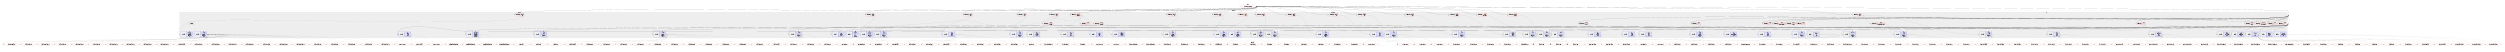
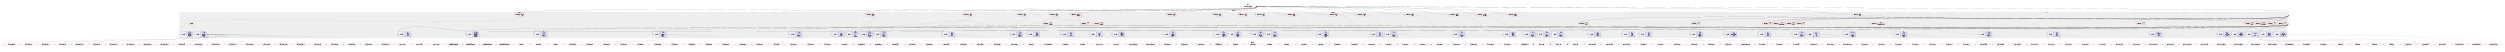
none -> (1388, 44)
